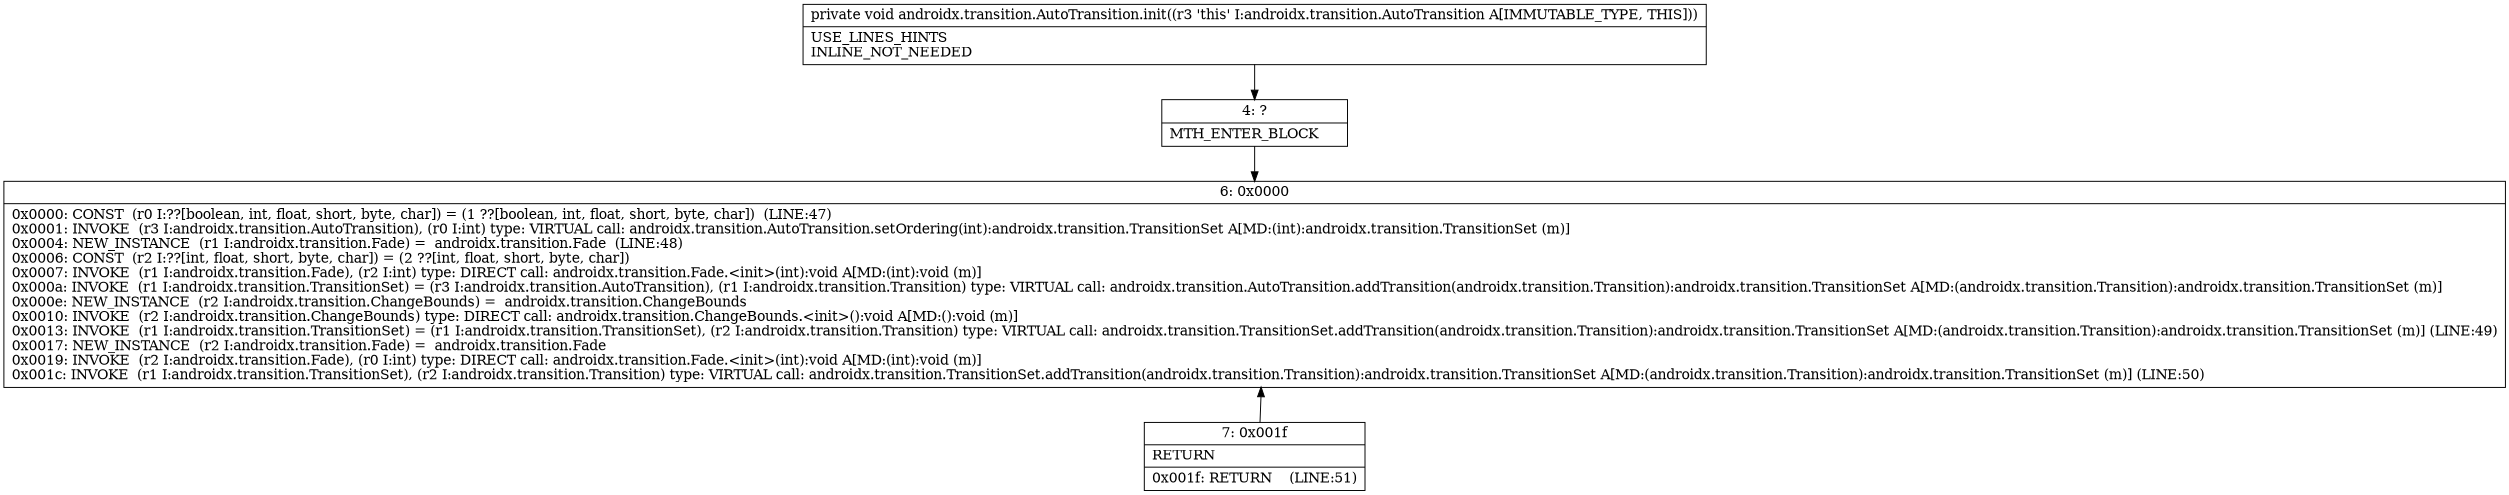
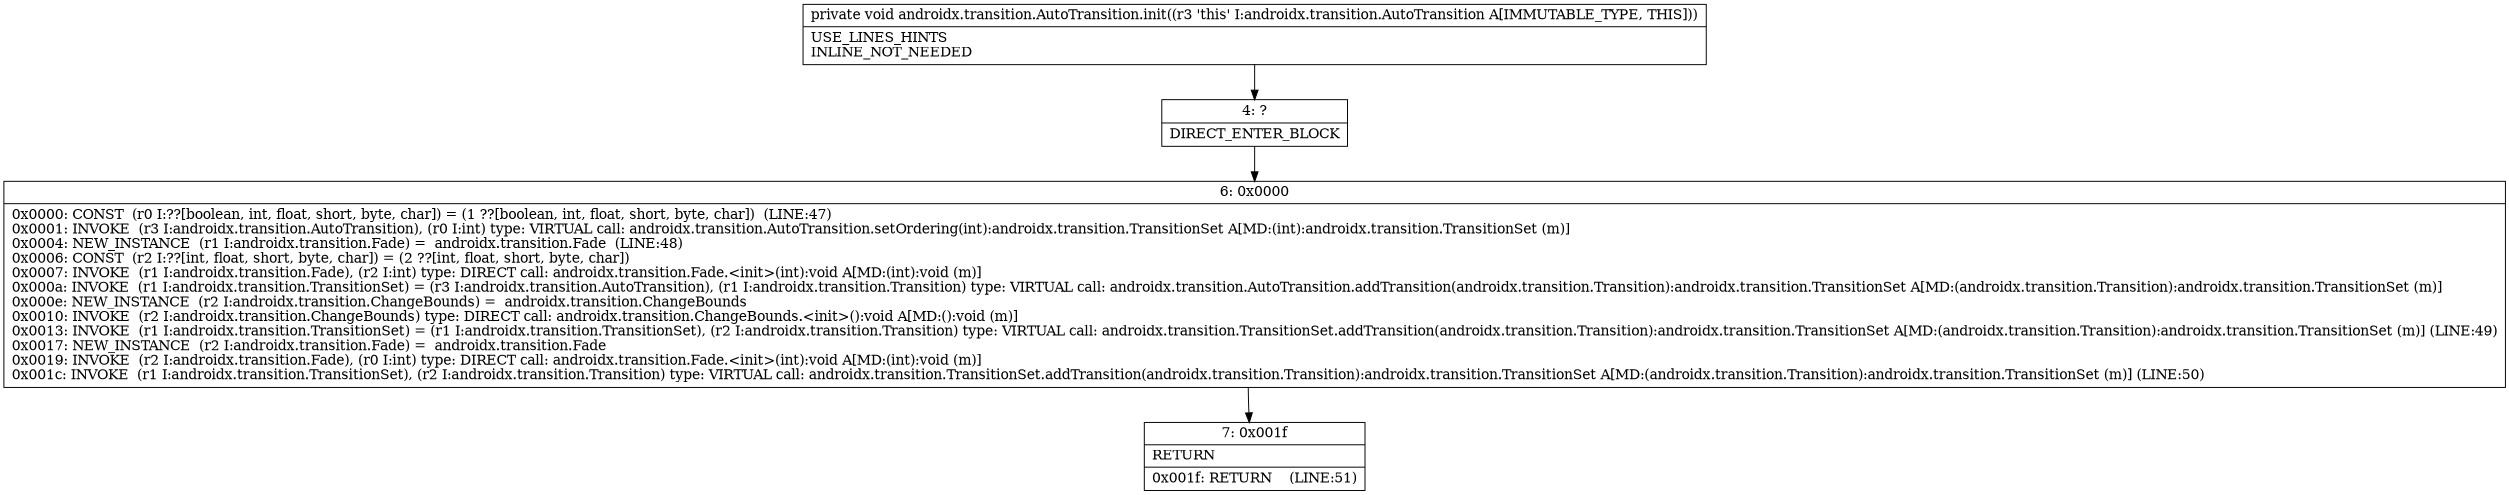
(1244, 134) -> (1255, 134)
(1261, 410) -> (1248, 400)
